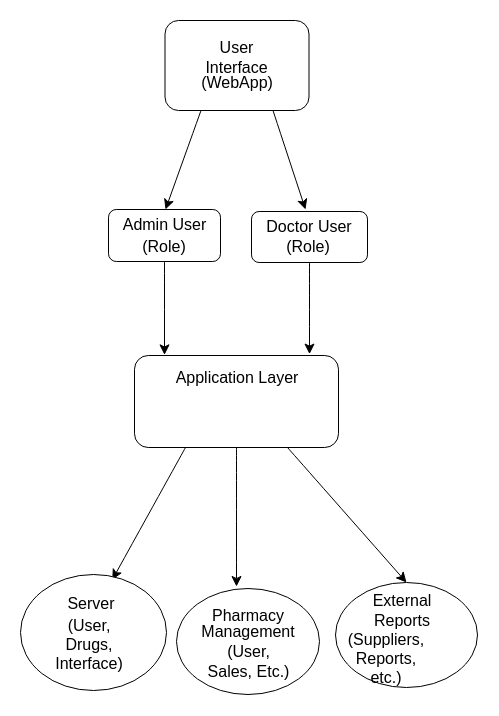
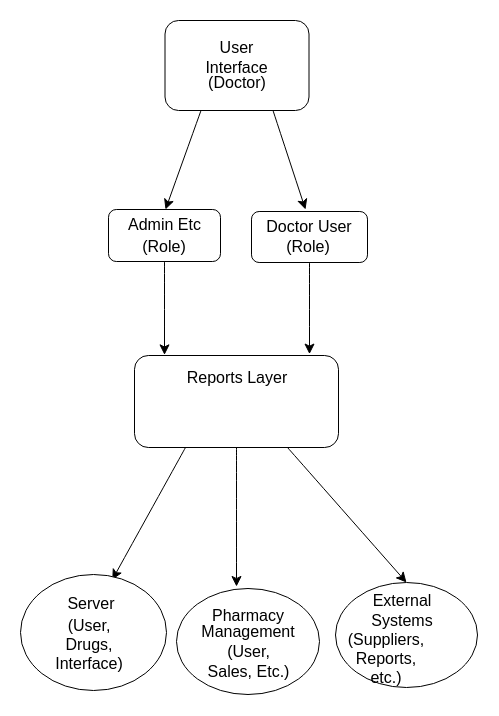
(238, 83) -> (238, 83)
(165, 225) -> (165, 225)
(238, 378) -> (238, 378)
(403, 611) -> (403, 611)
